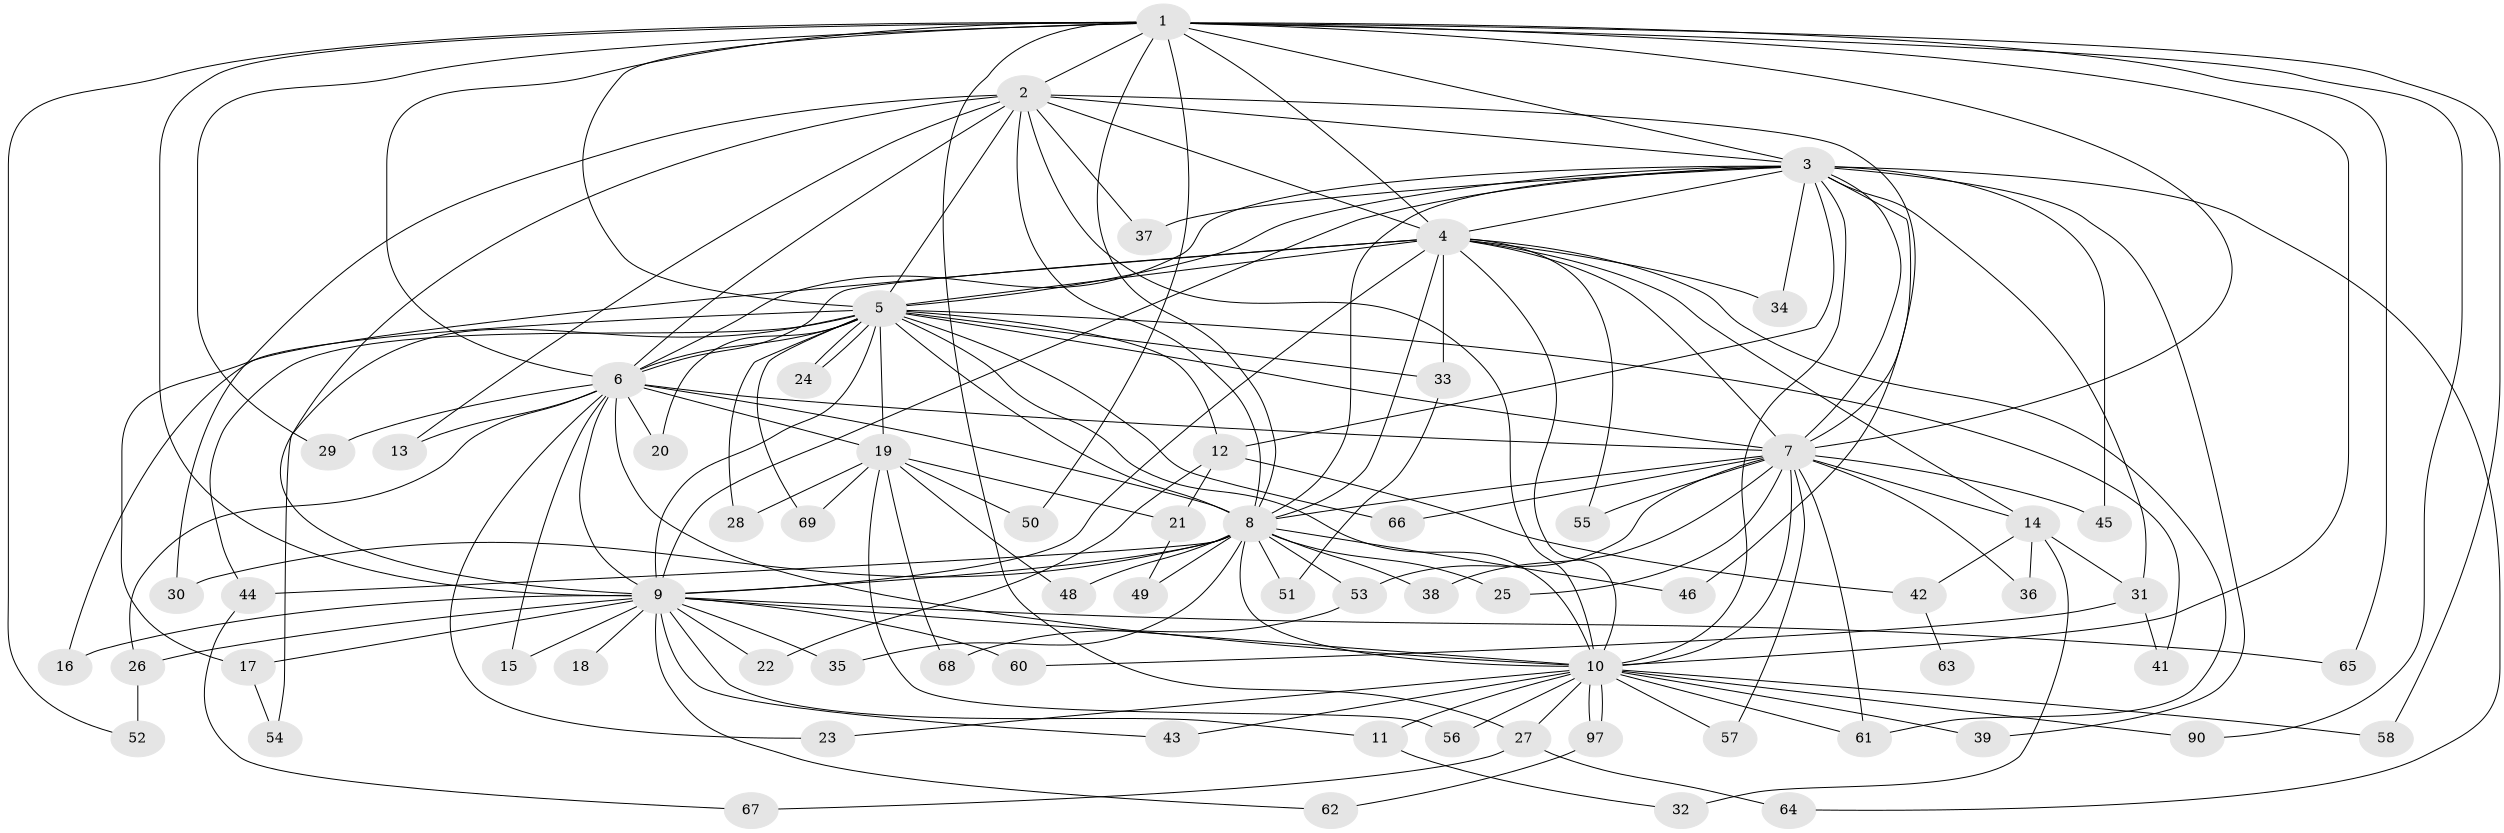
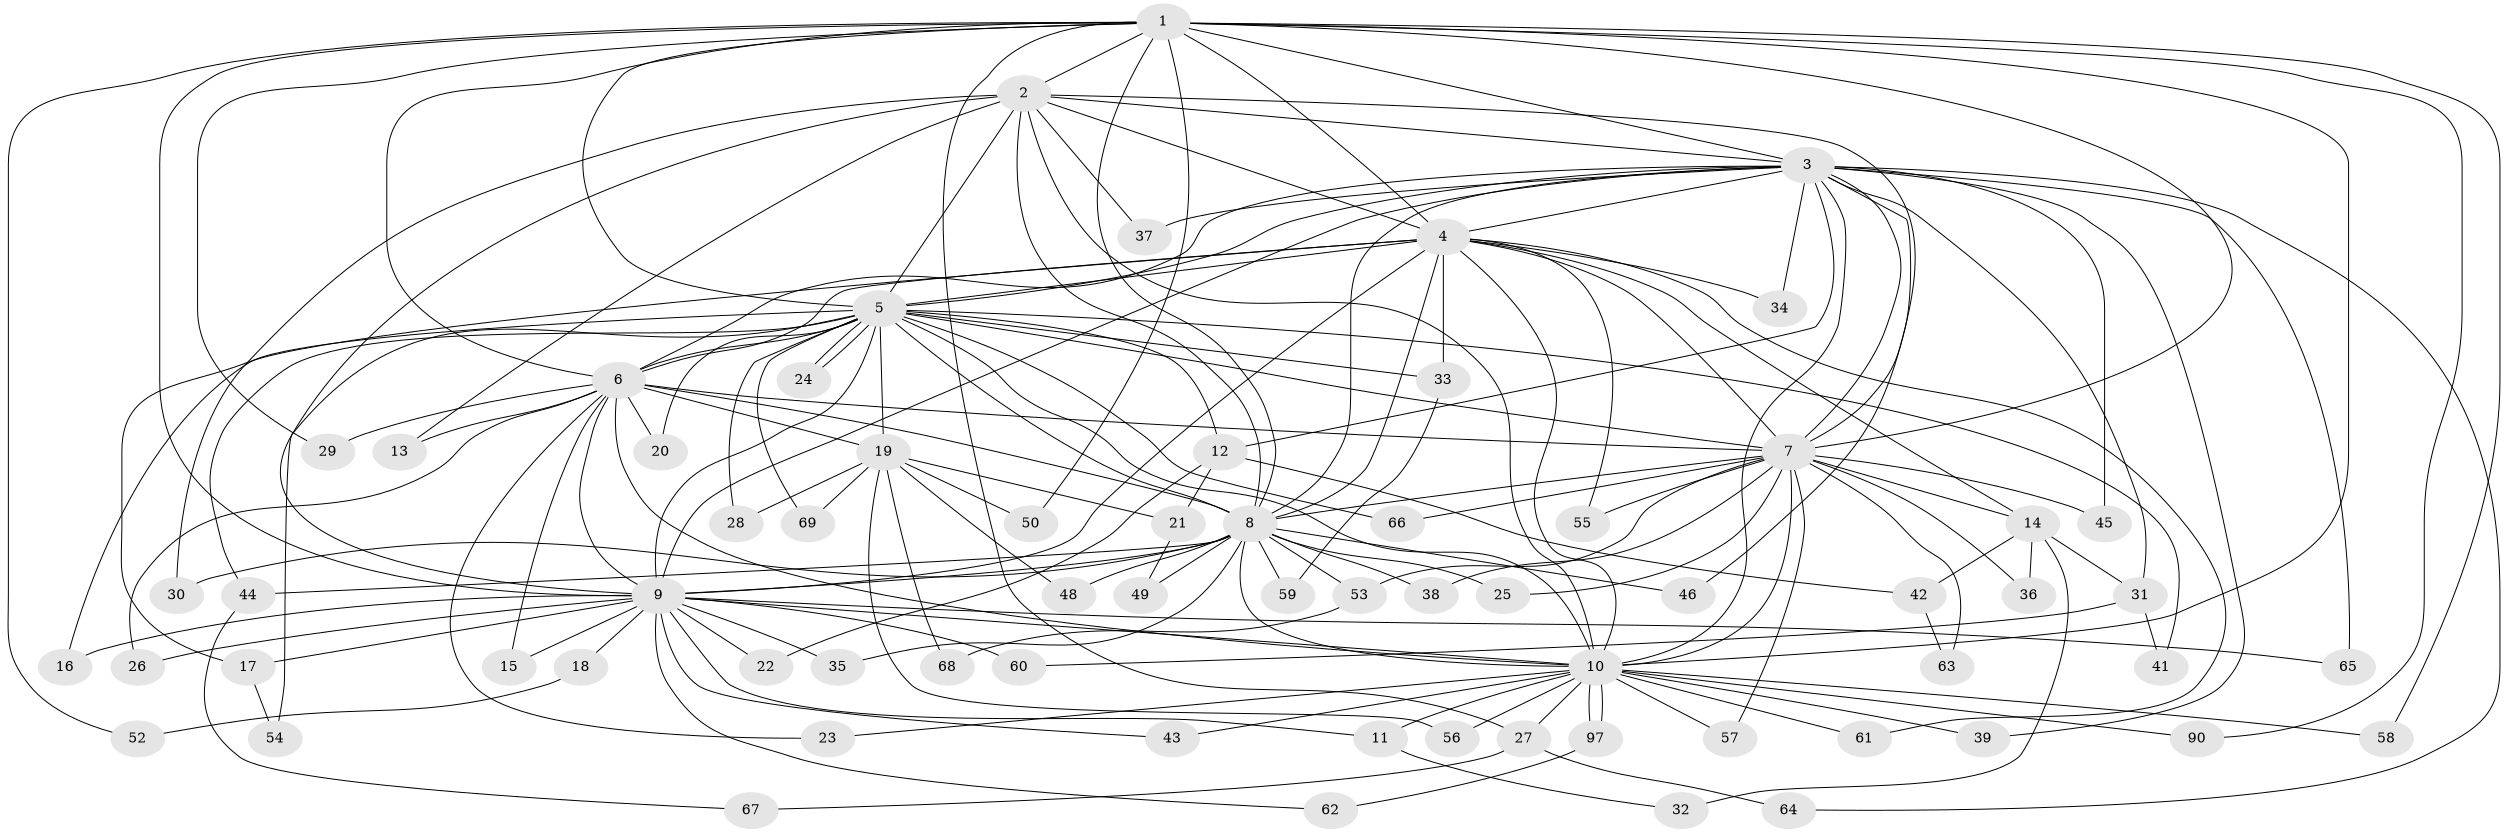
(2184, 71) -> (2240, 250)
(814, 228) -> none
(1288, 596) -> (1288, 596)
(1843, 599) -> (1914, 540)
(138, 703) -> (363, 711)
